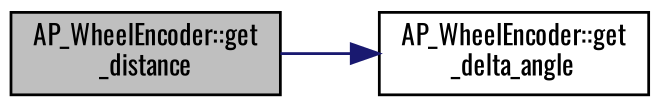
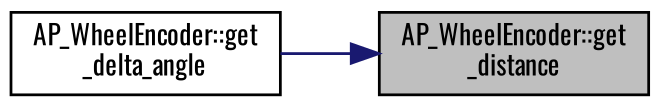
(315, 54) -> (315, 54)
